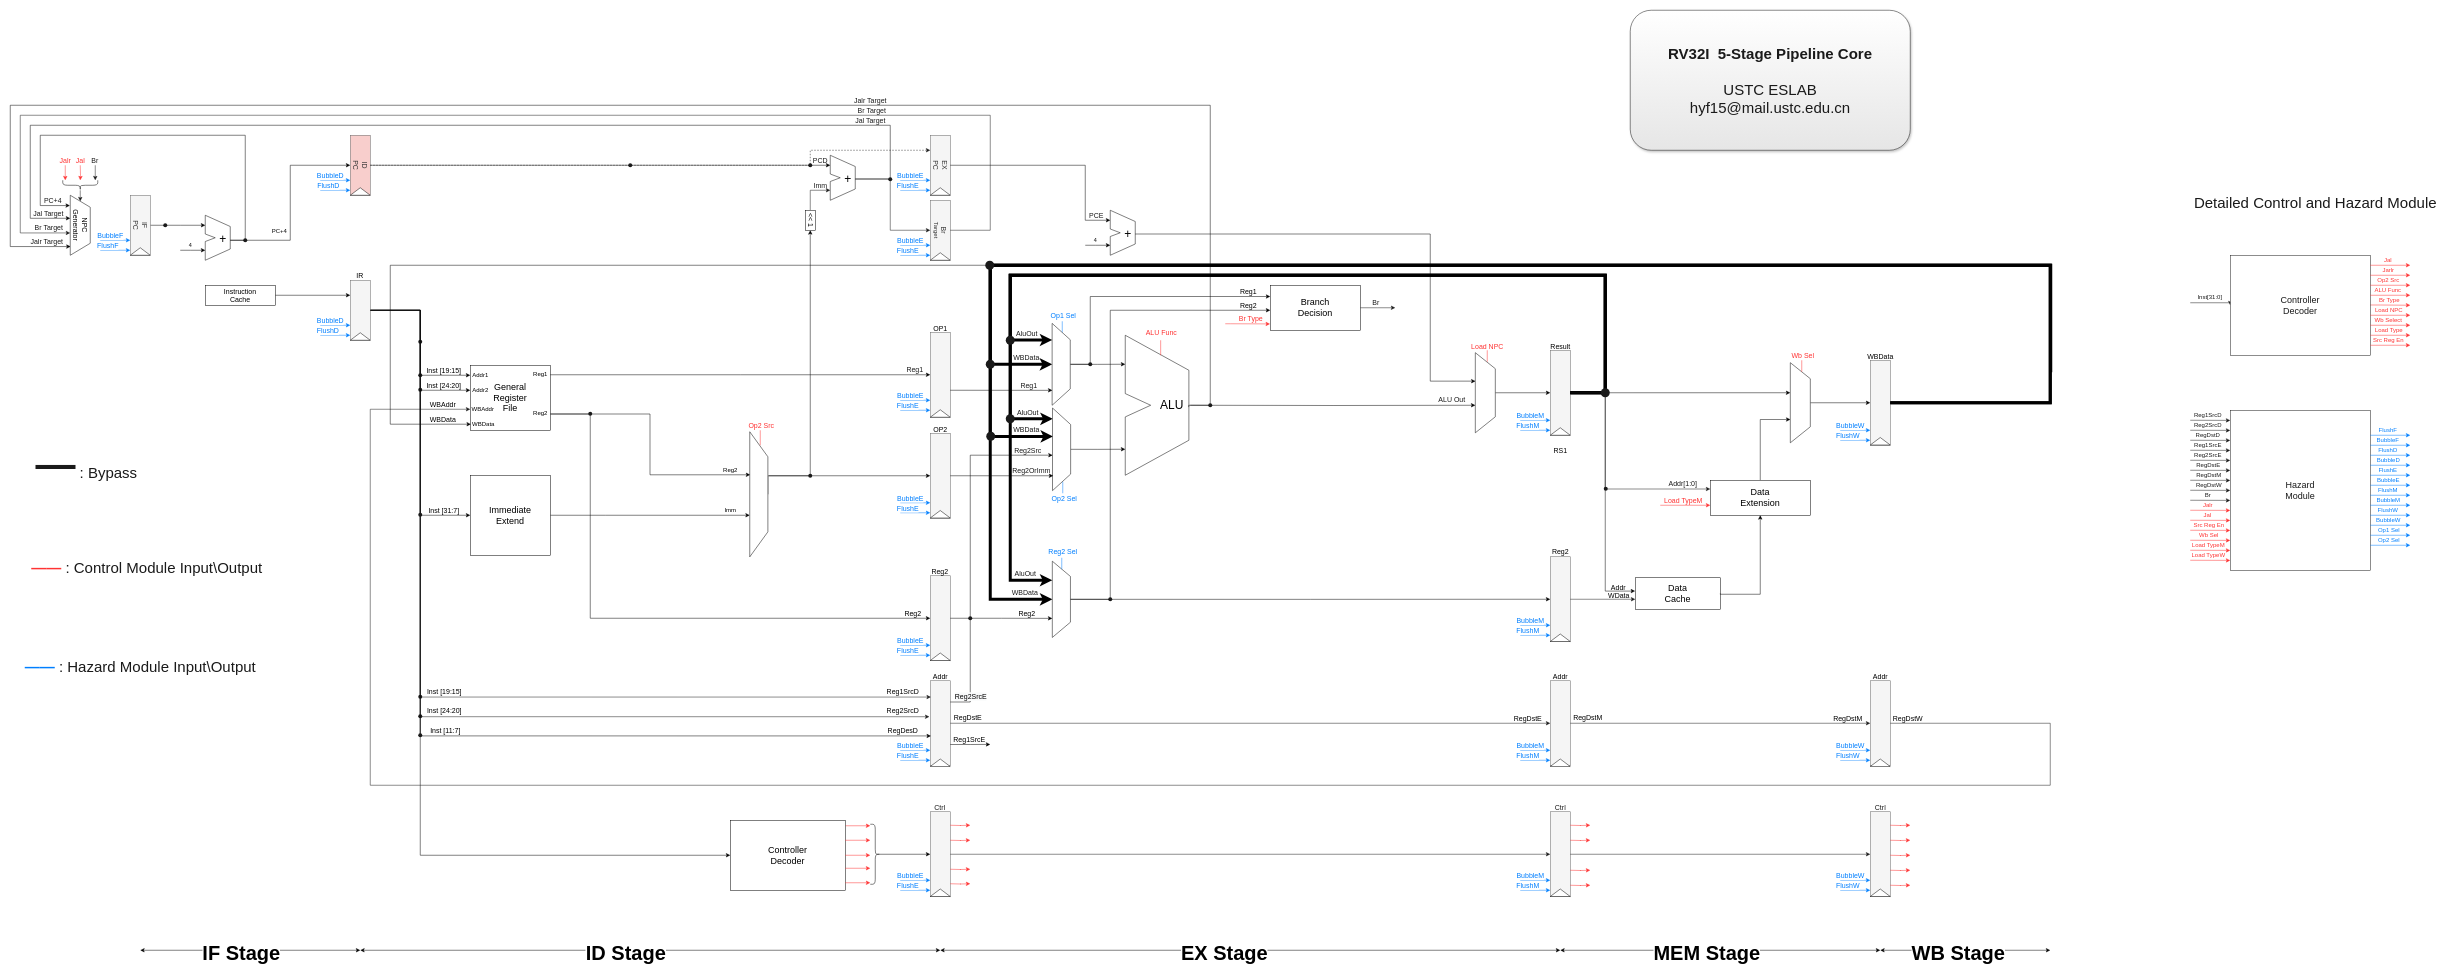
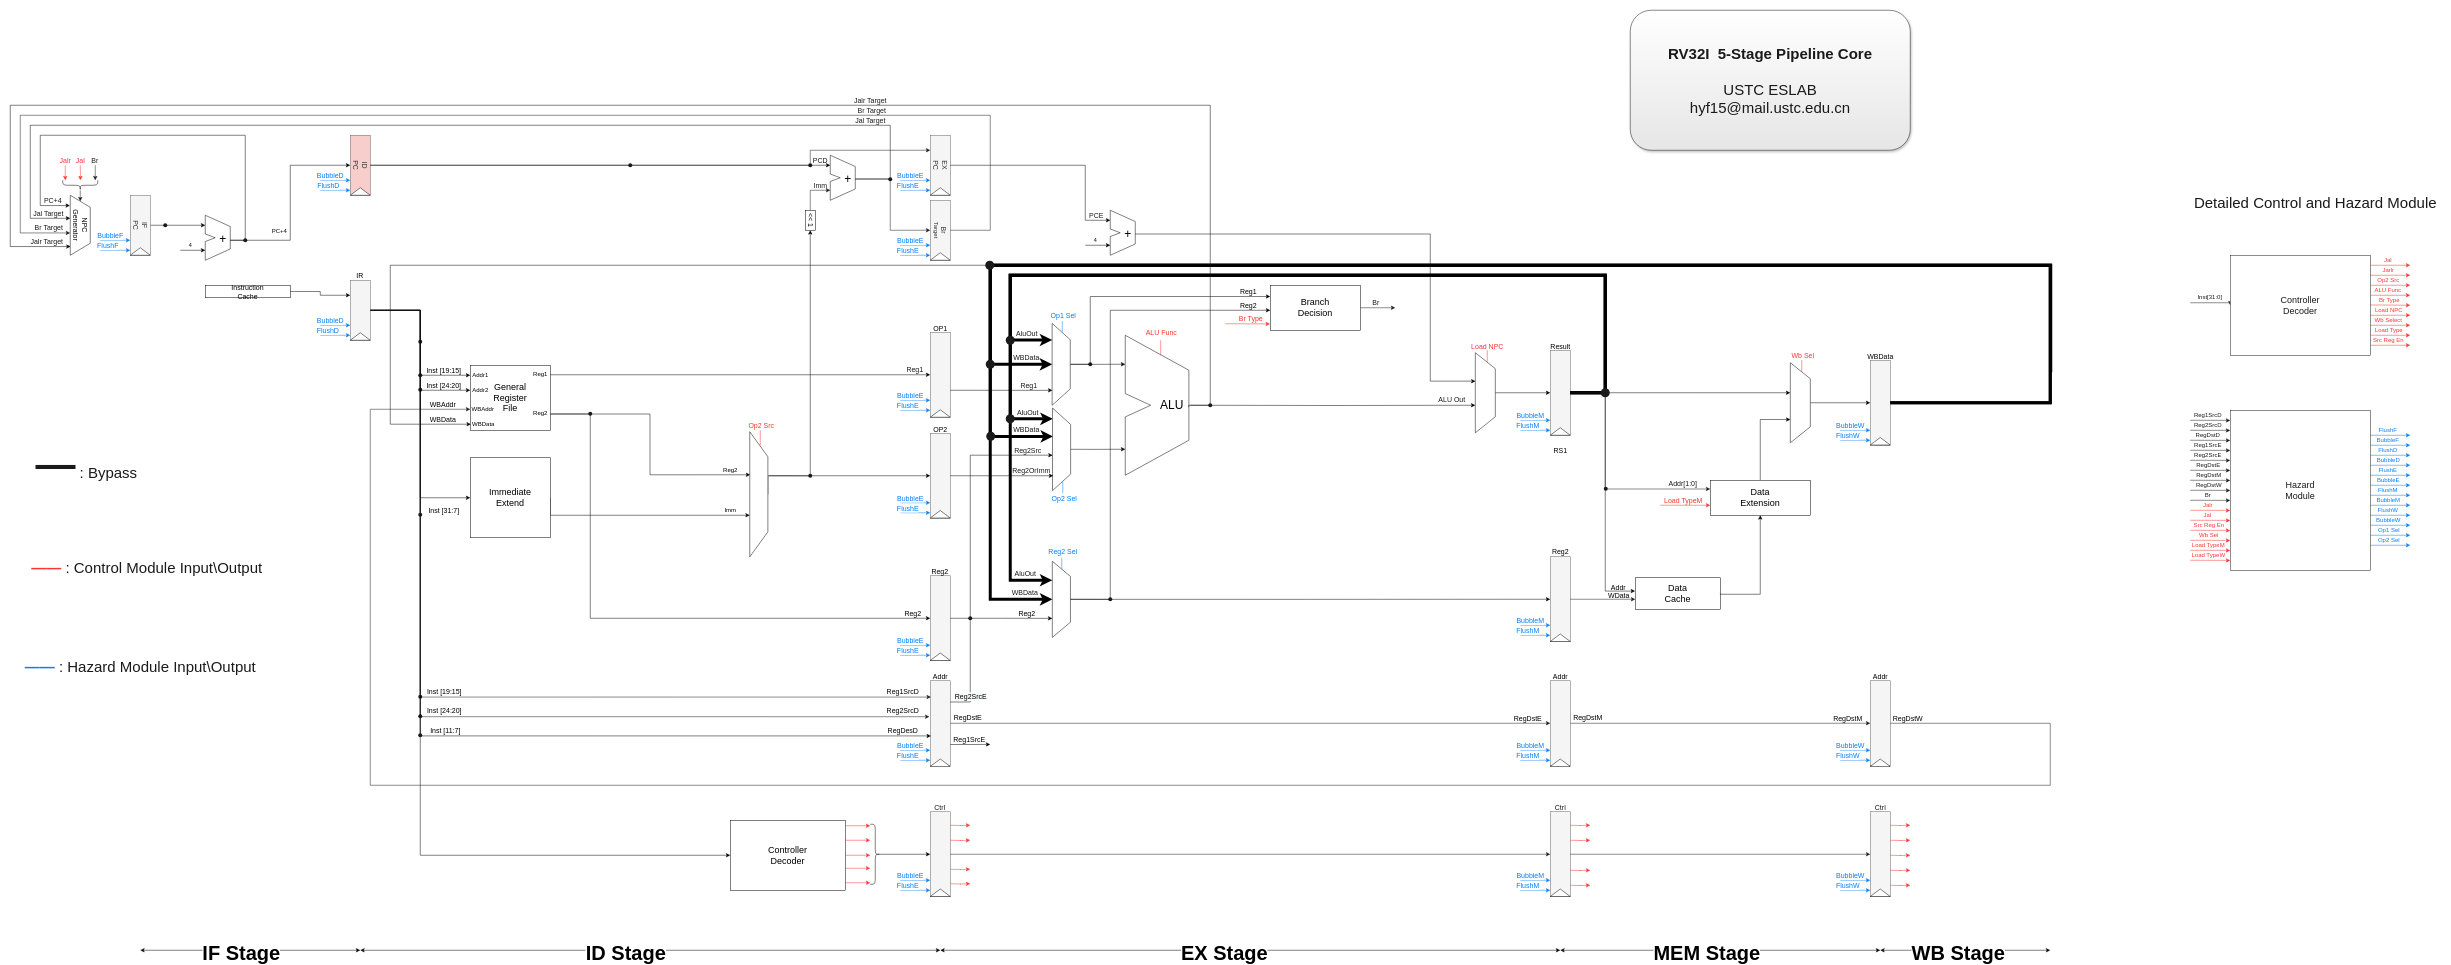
(862, 150) -> (862, 150)
(240, 295) -> (248, 292)
(510, 515) -> (510, 498)
